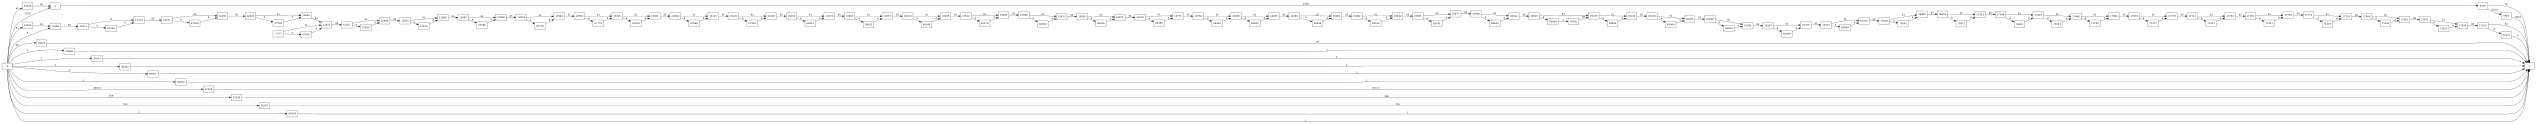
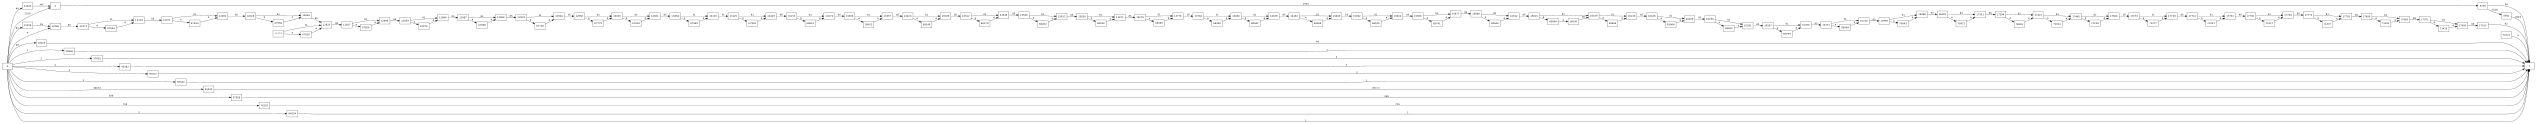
(2494, 31) -> none
